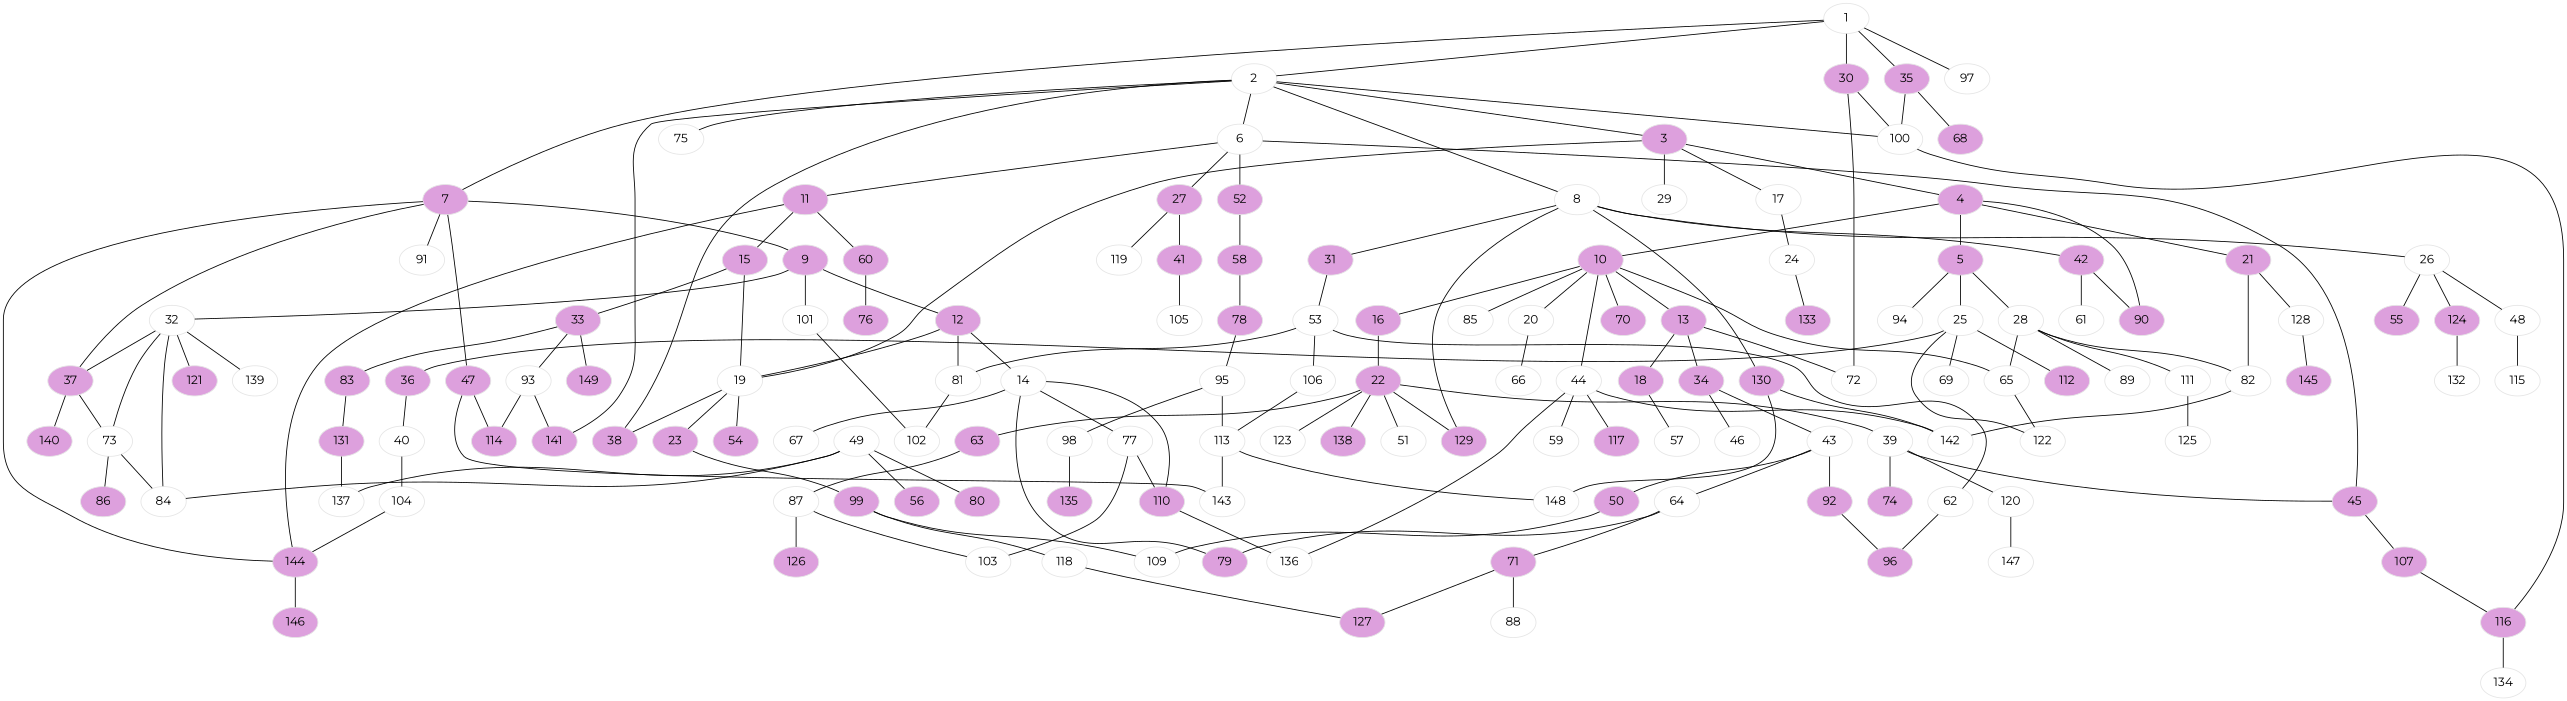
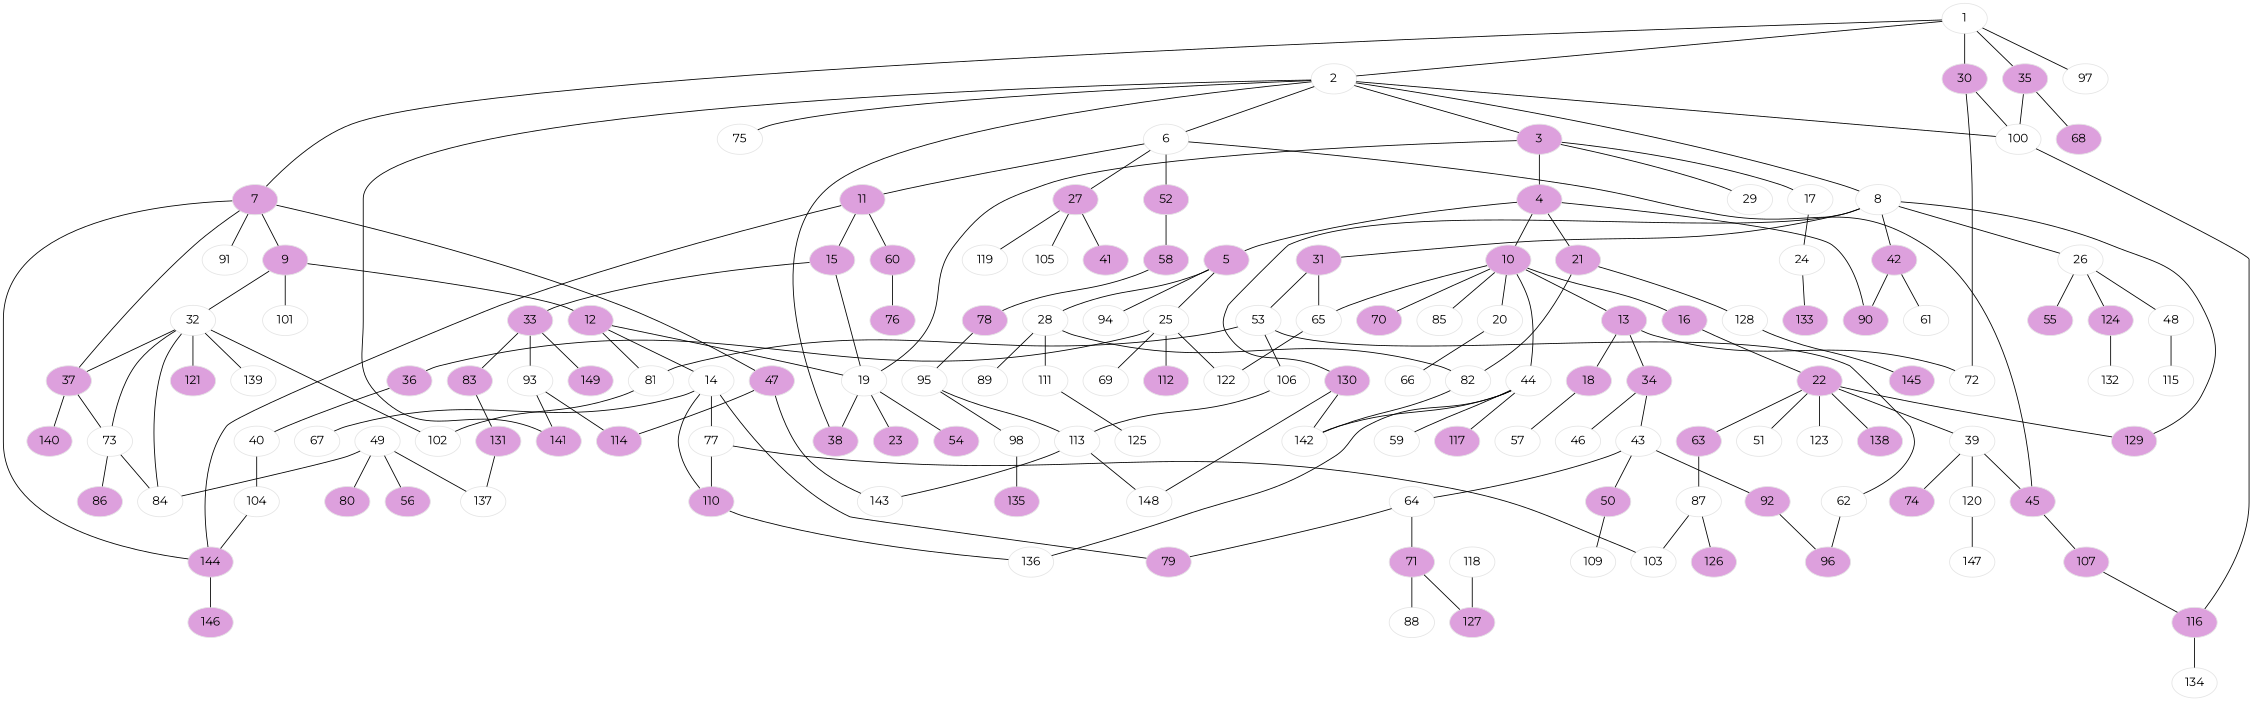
(1179, 290) -> (1060, 230)
(2015, 345) -> (1319, 290)
(861, 381) -> (310, 378)
(857, 502) -> none
